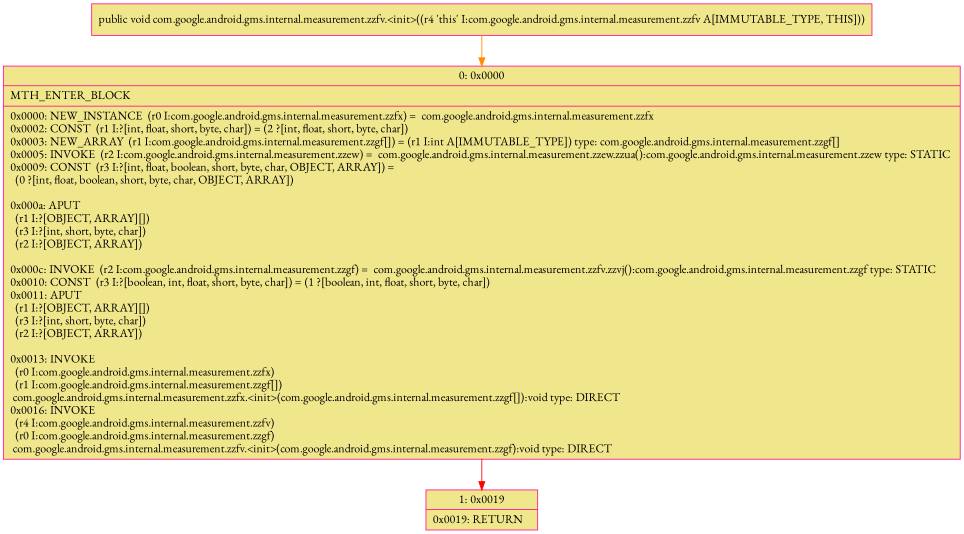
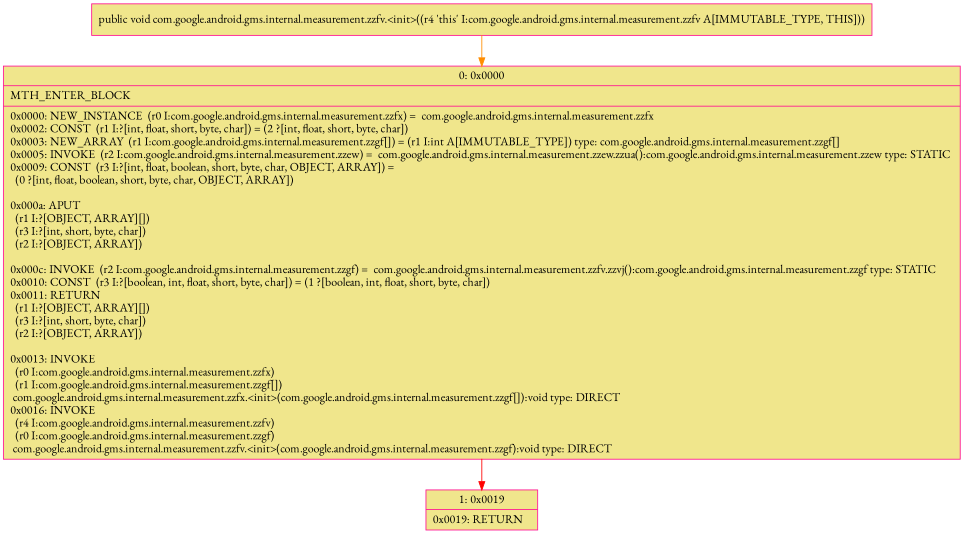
(49, 295) -> (58, 295)
